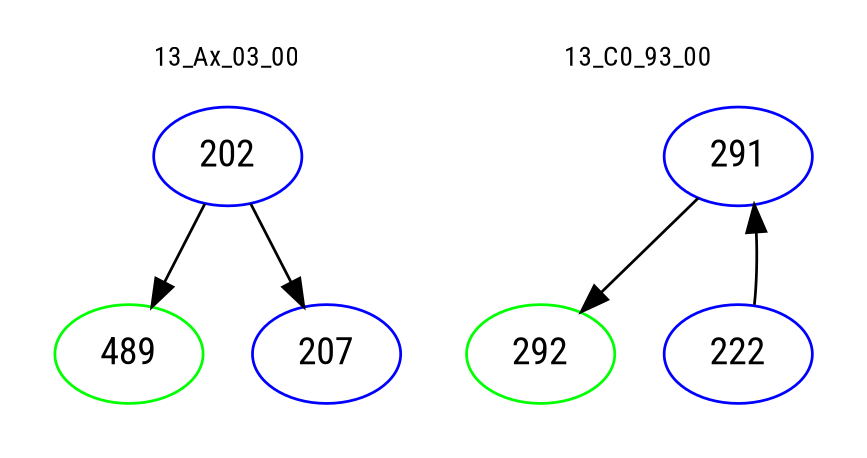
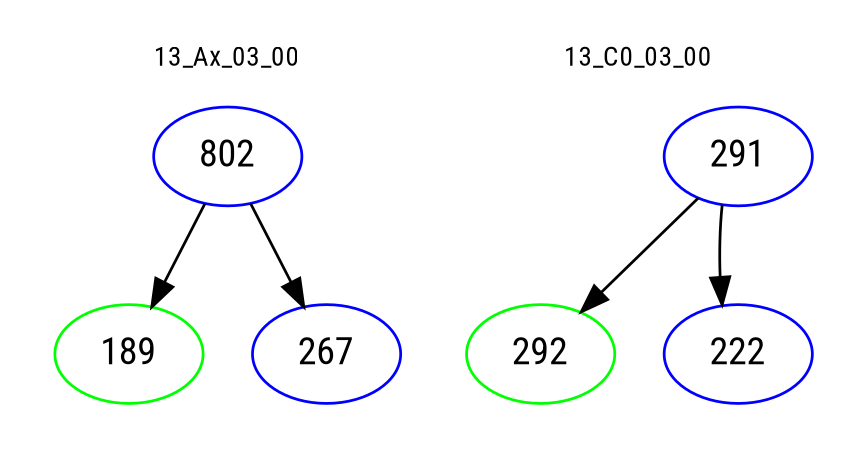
(639, 59) -> (639, 59)
(228, 156) -> (228, 156)
(757, 269) -> (720, 241)
(129, 354) -> (129, 354)
(327, 354) -> (327, 354)
